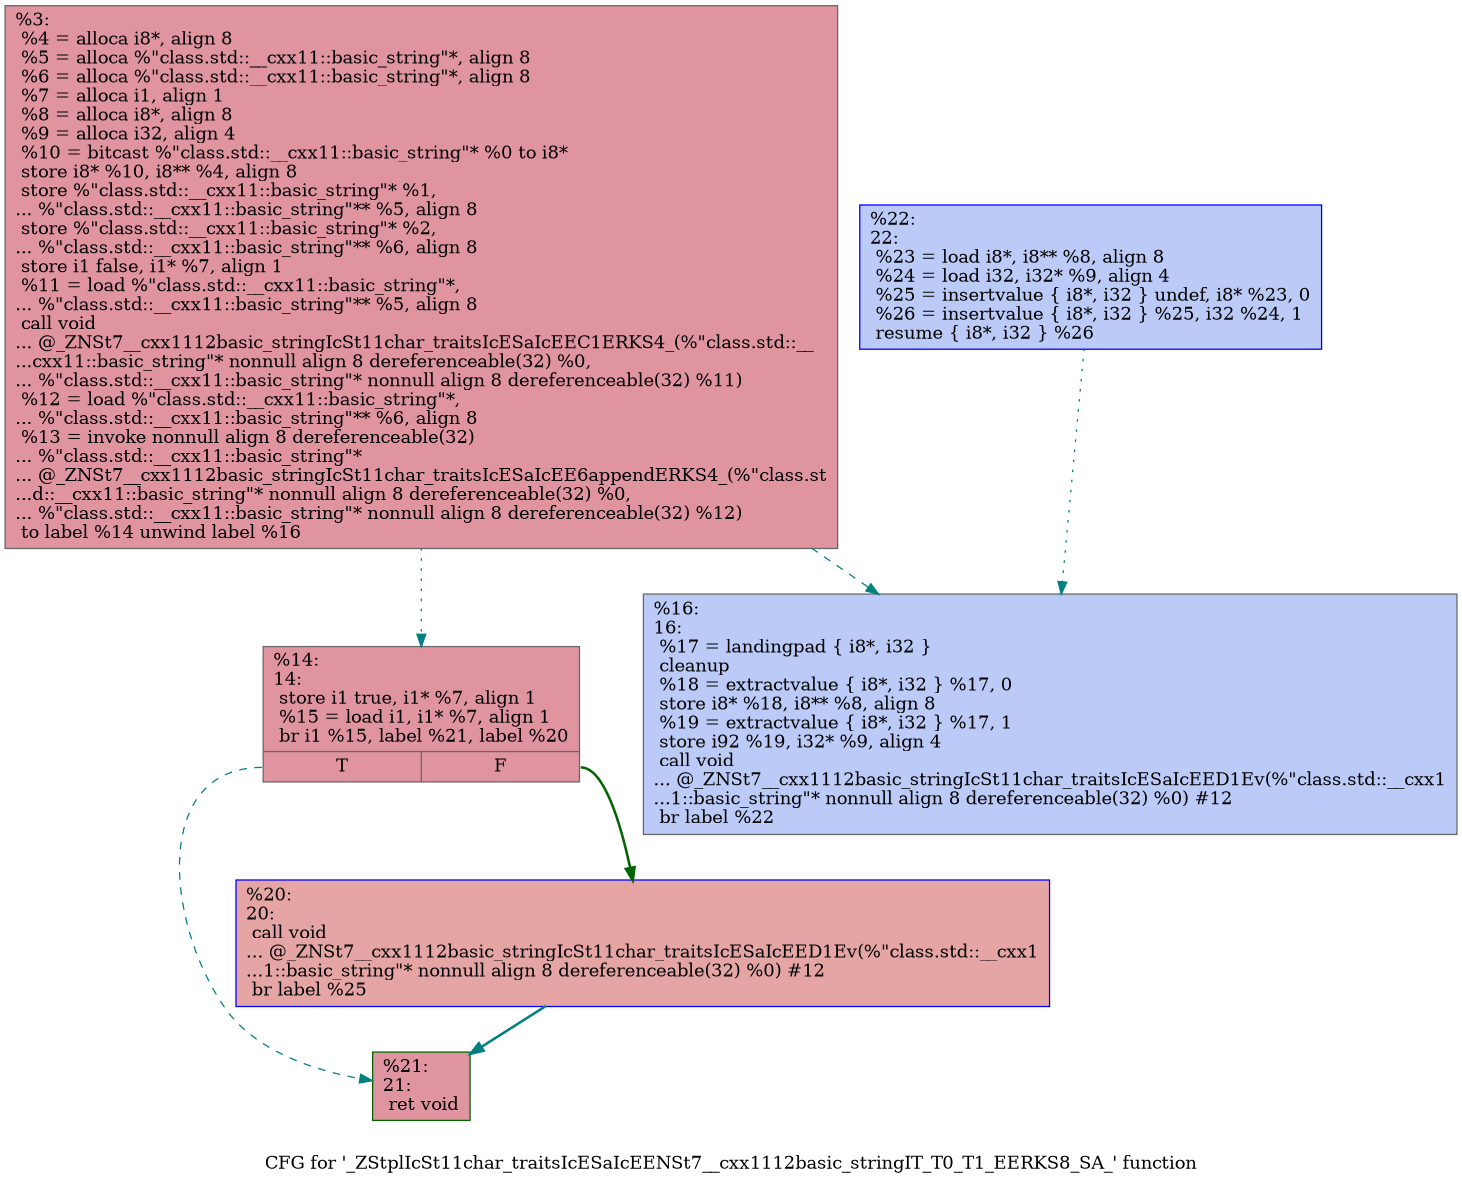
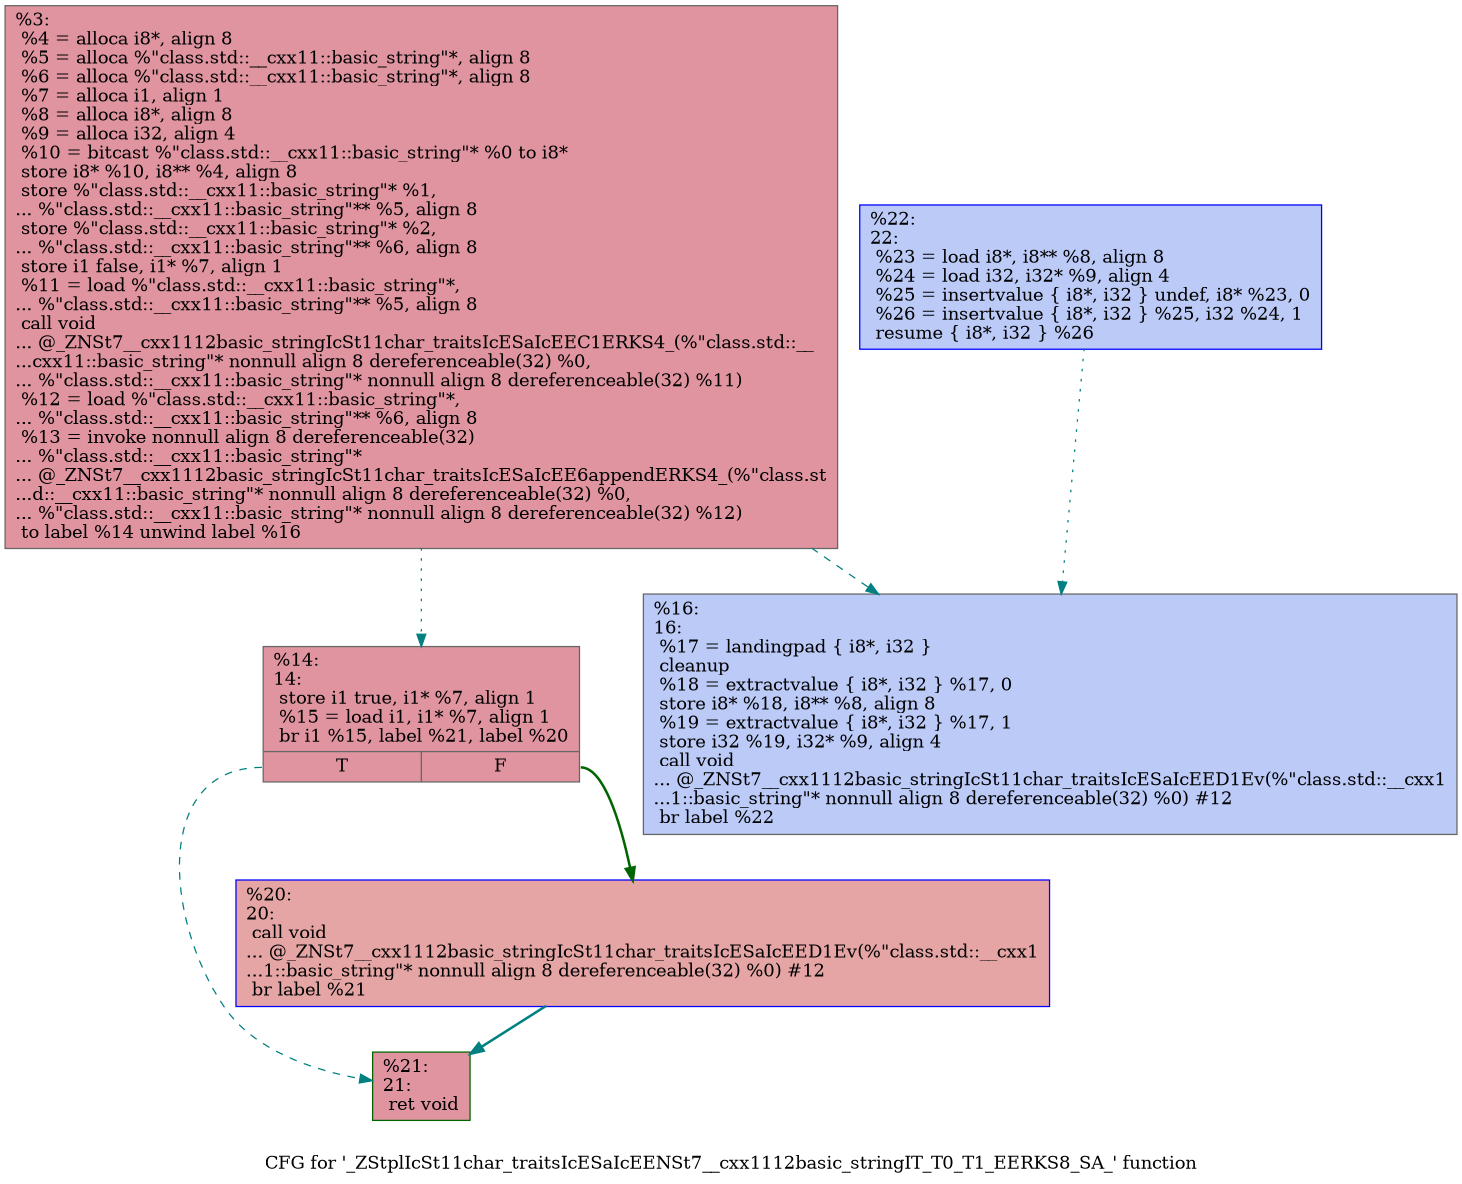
(798, 742) -> (798, 742)
(307, 990) -> (307, 990)
